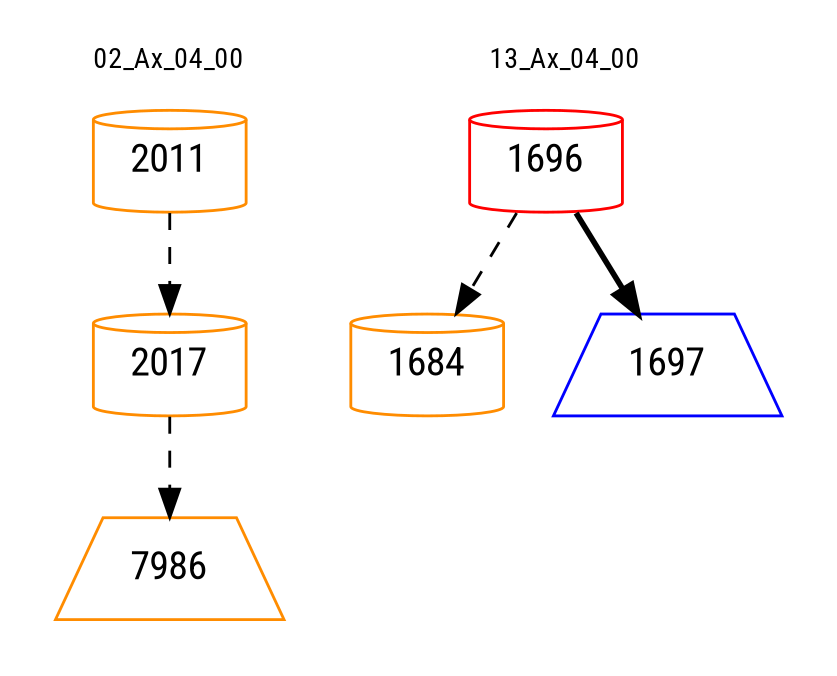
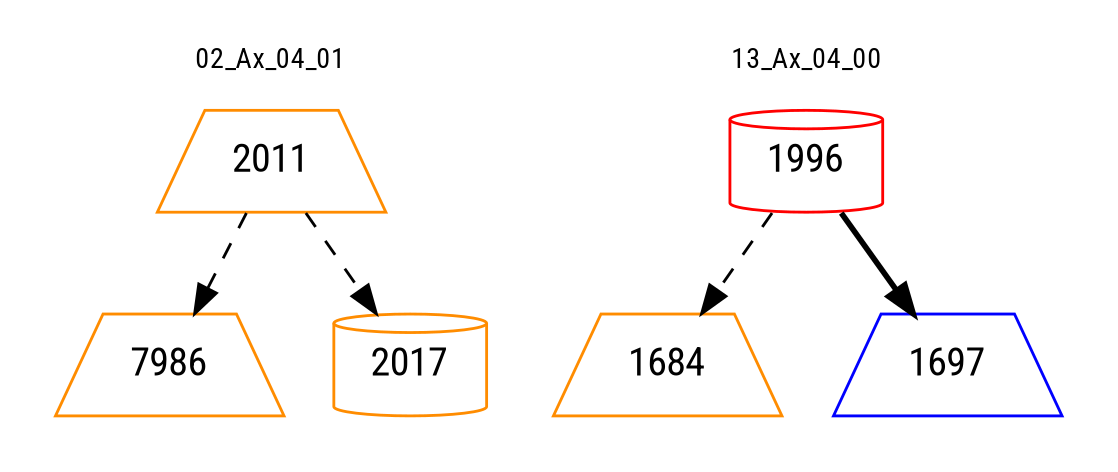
(170, 61) -> (272, 61)
(170, 161) -> (272, 161)
(546, 161) -> (806, 161)
(427, 365) -> (668, 365)
(170, 453) -> (227, 250)
